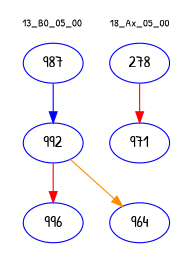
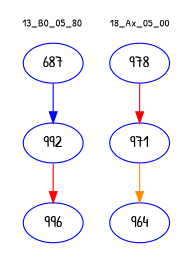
(53, 24) -> (53, 24)
(53, 63) -> (53, 63)
(140, 63) -> (140, 63)
(85, 172) -> (140, 177)
